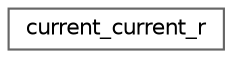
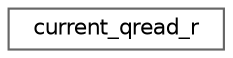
(116, 29) -> (116, 29)
